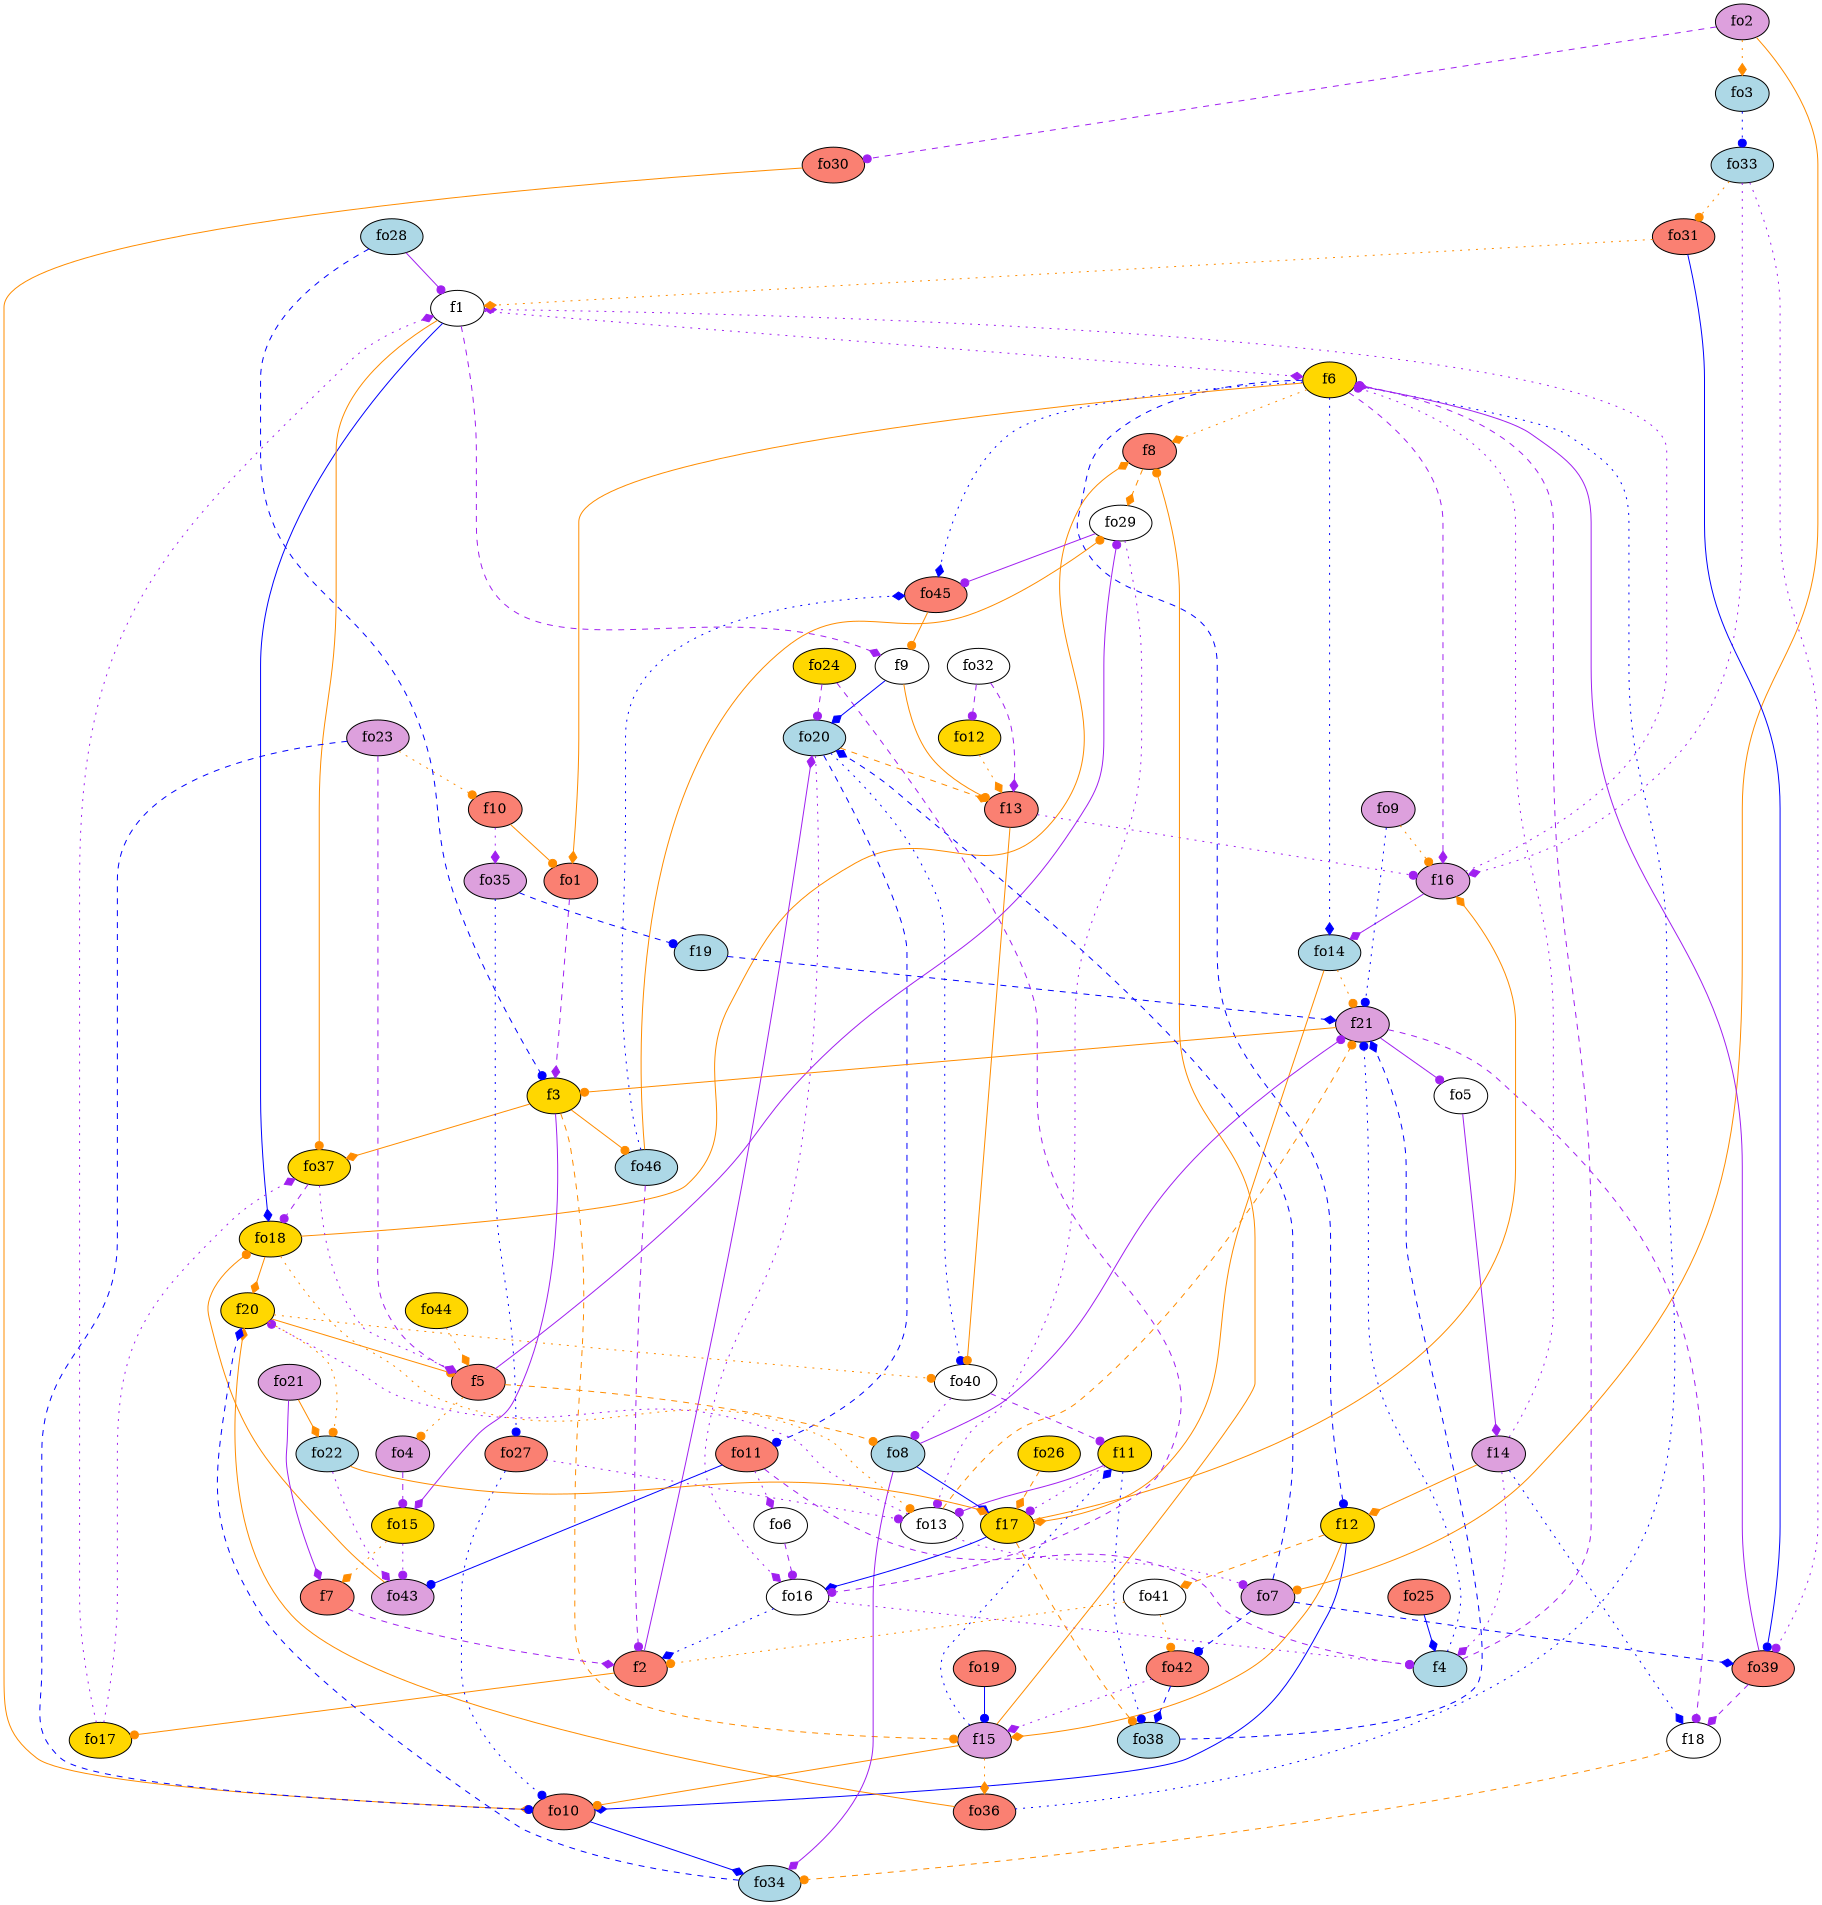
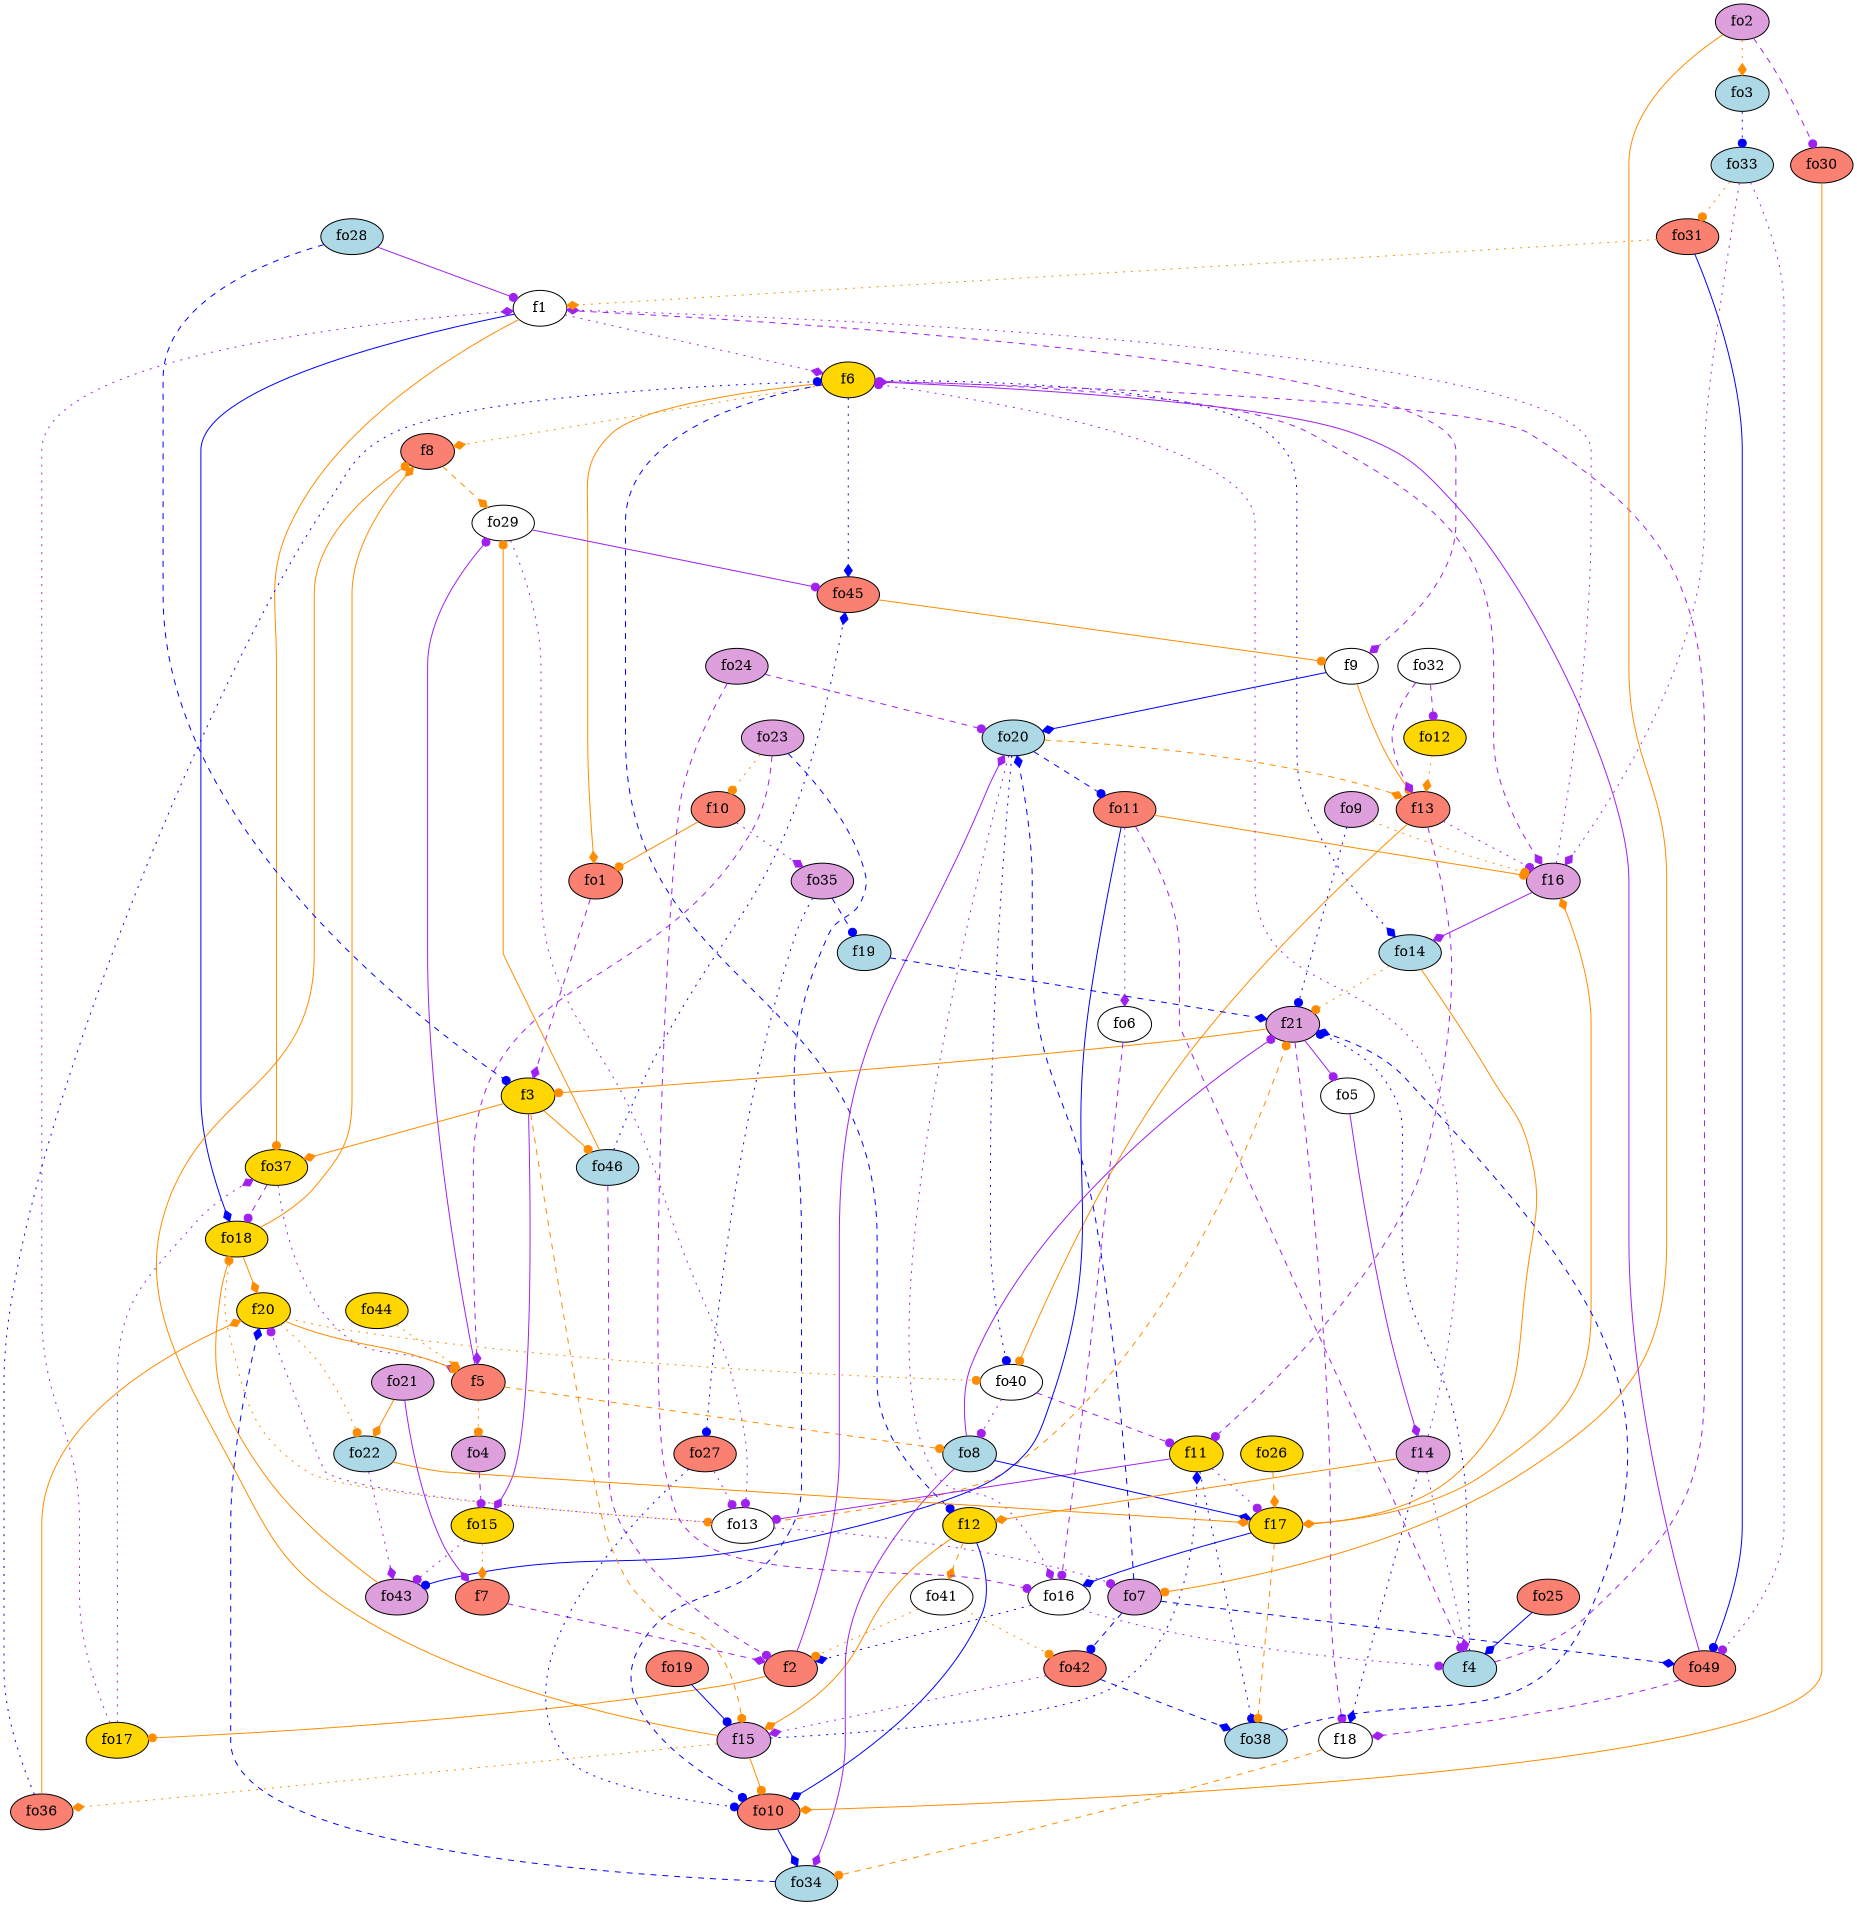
(824, 666) -> (737, 666)
none -> (1355, 848)
none -> (1423, 1164)
(1763, 1669) -> (1704, 1669)
